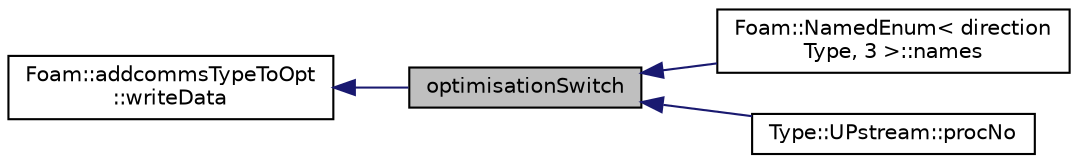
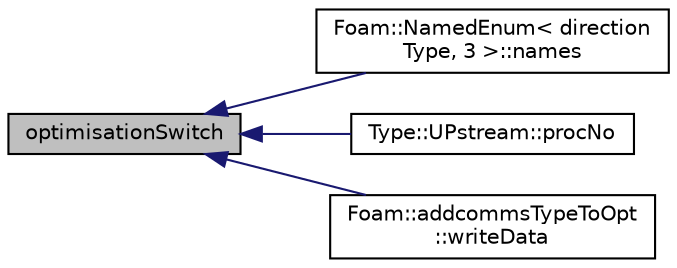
(382, 88) -> (296, 177)
